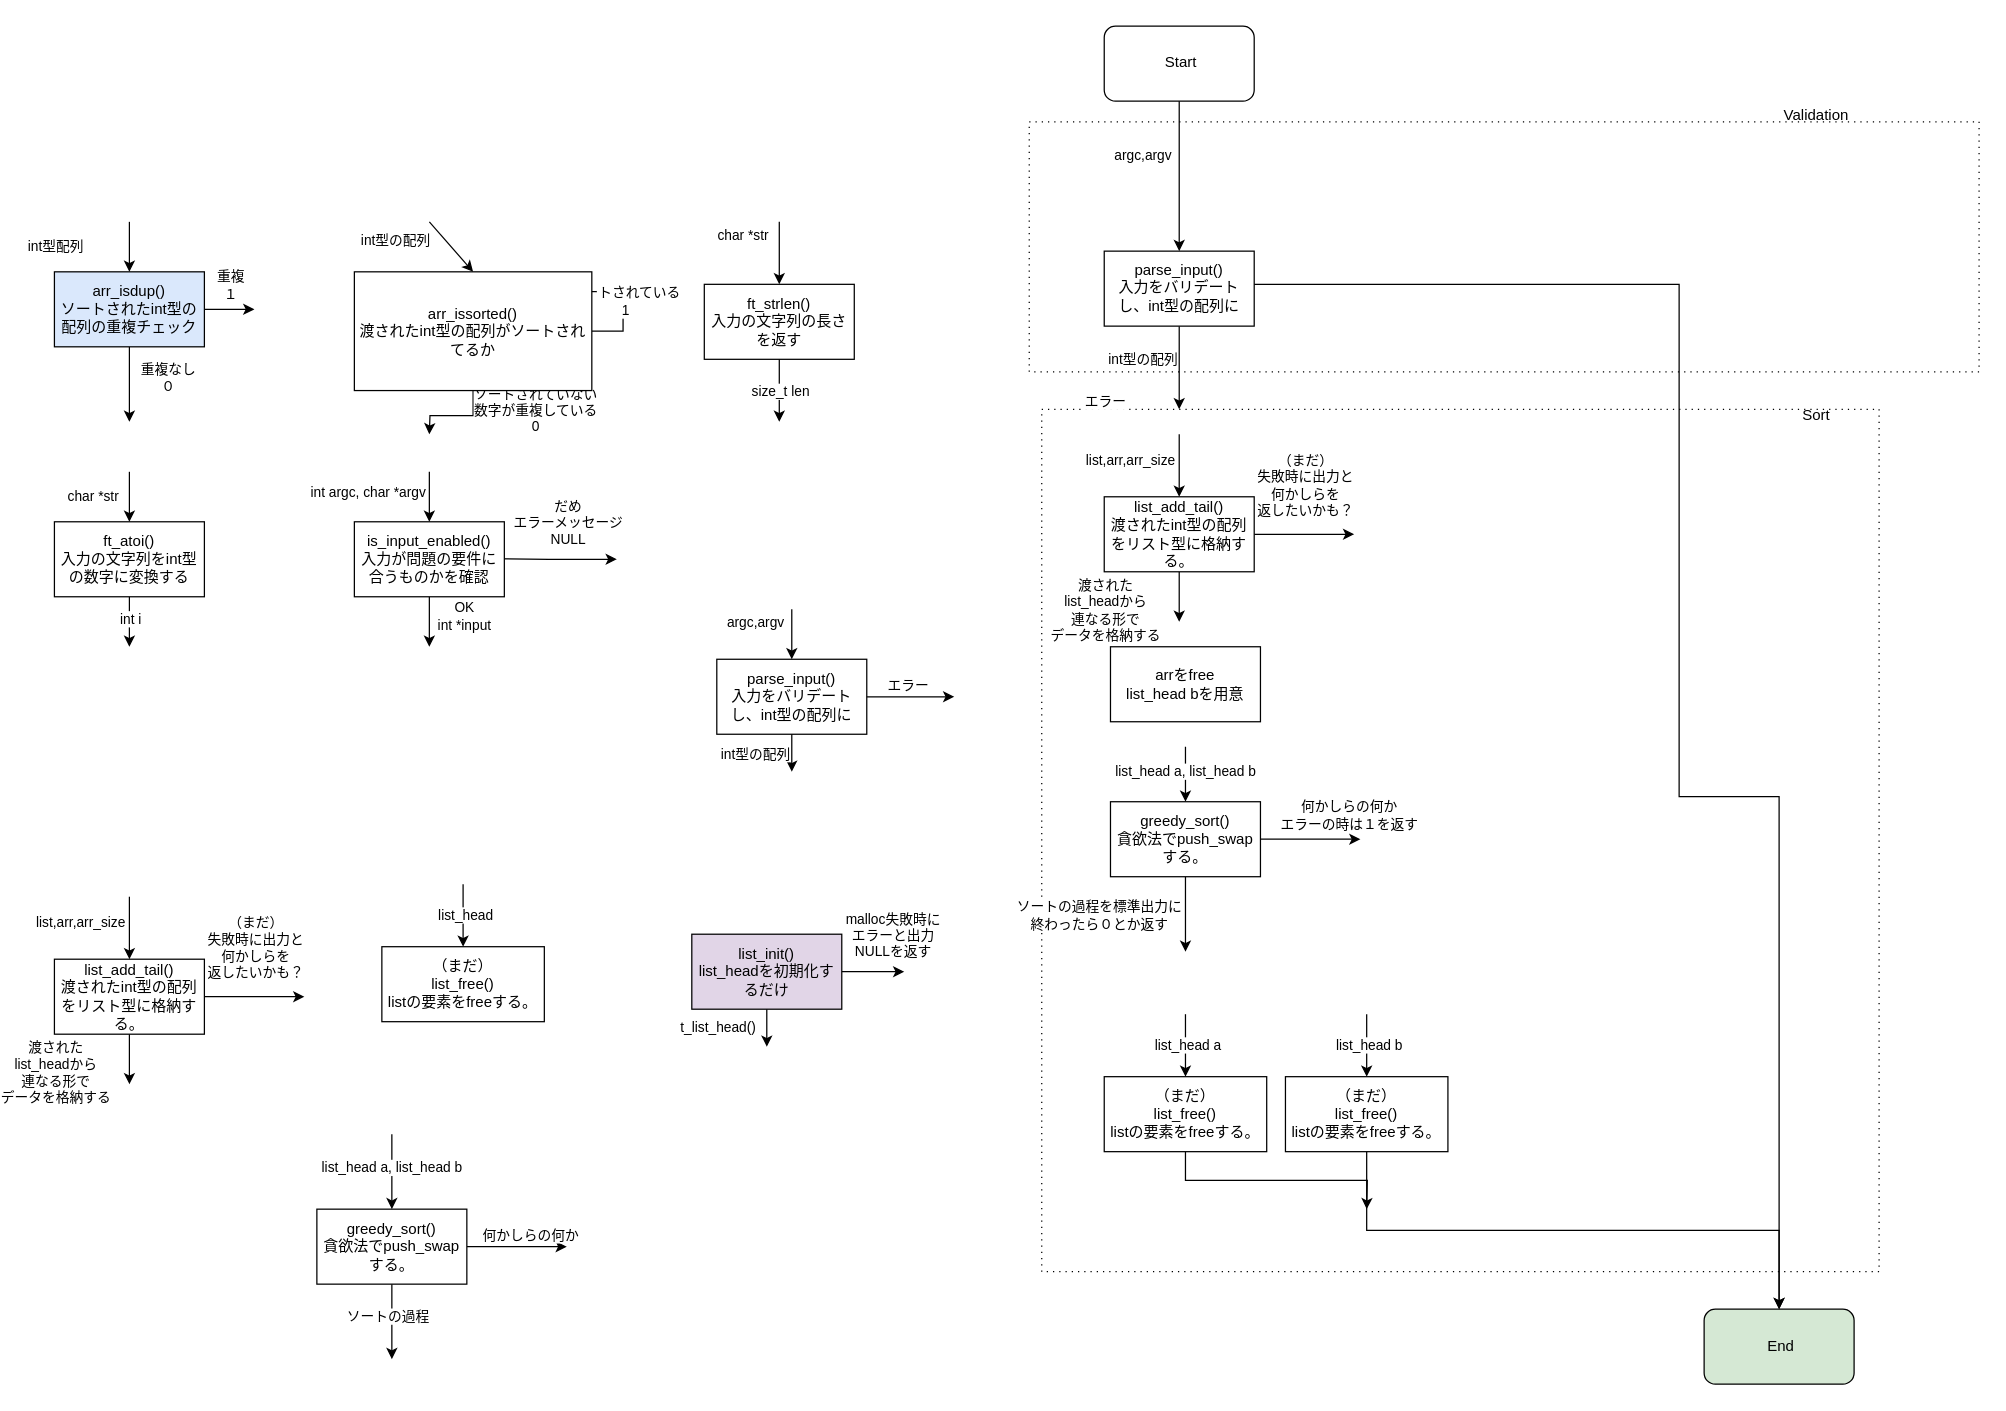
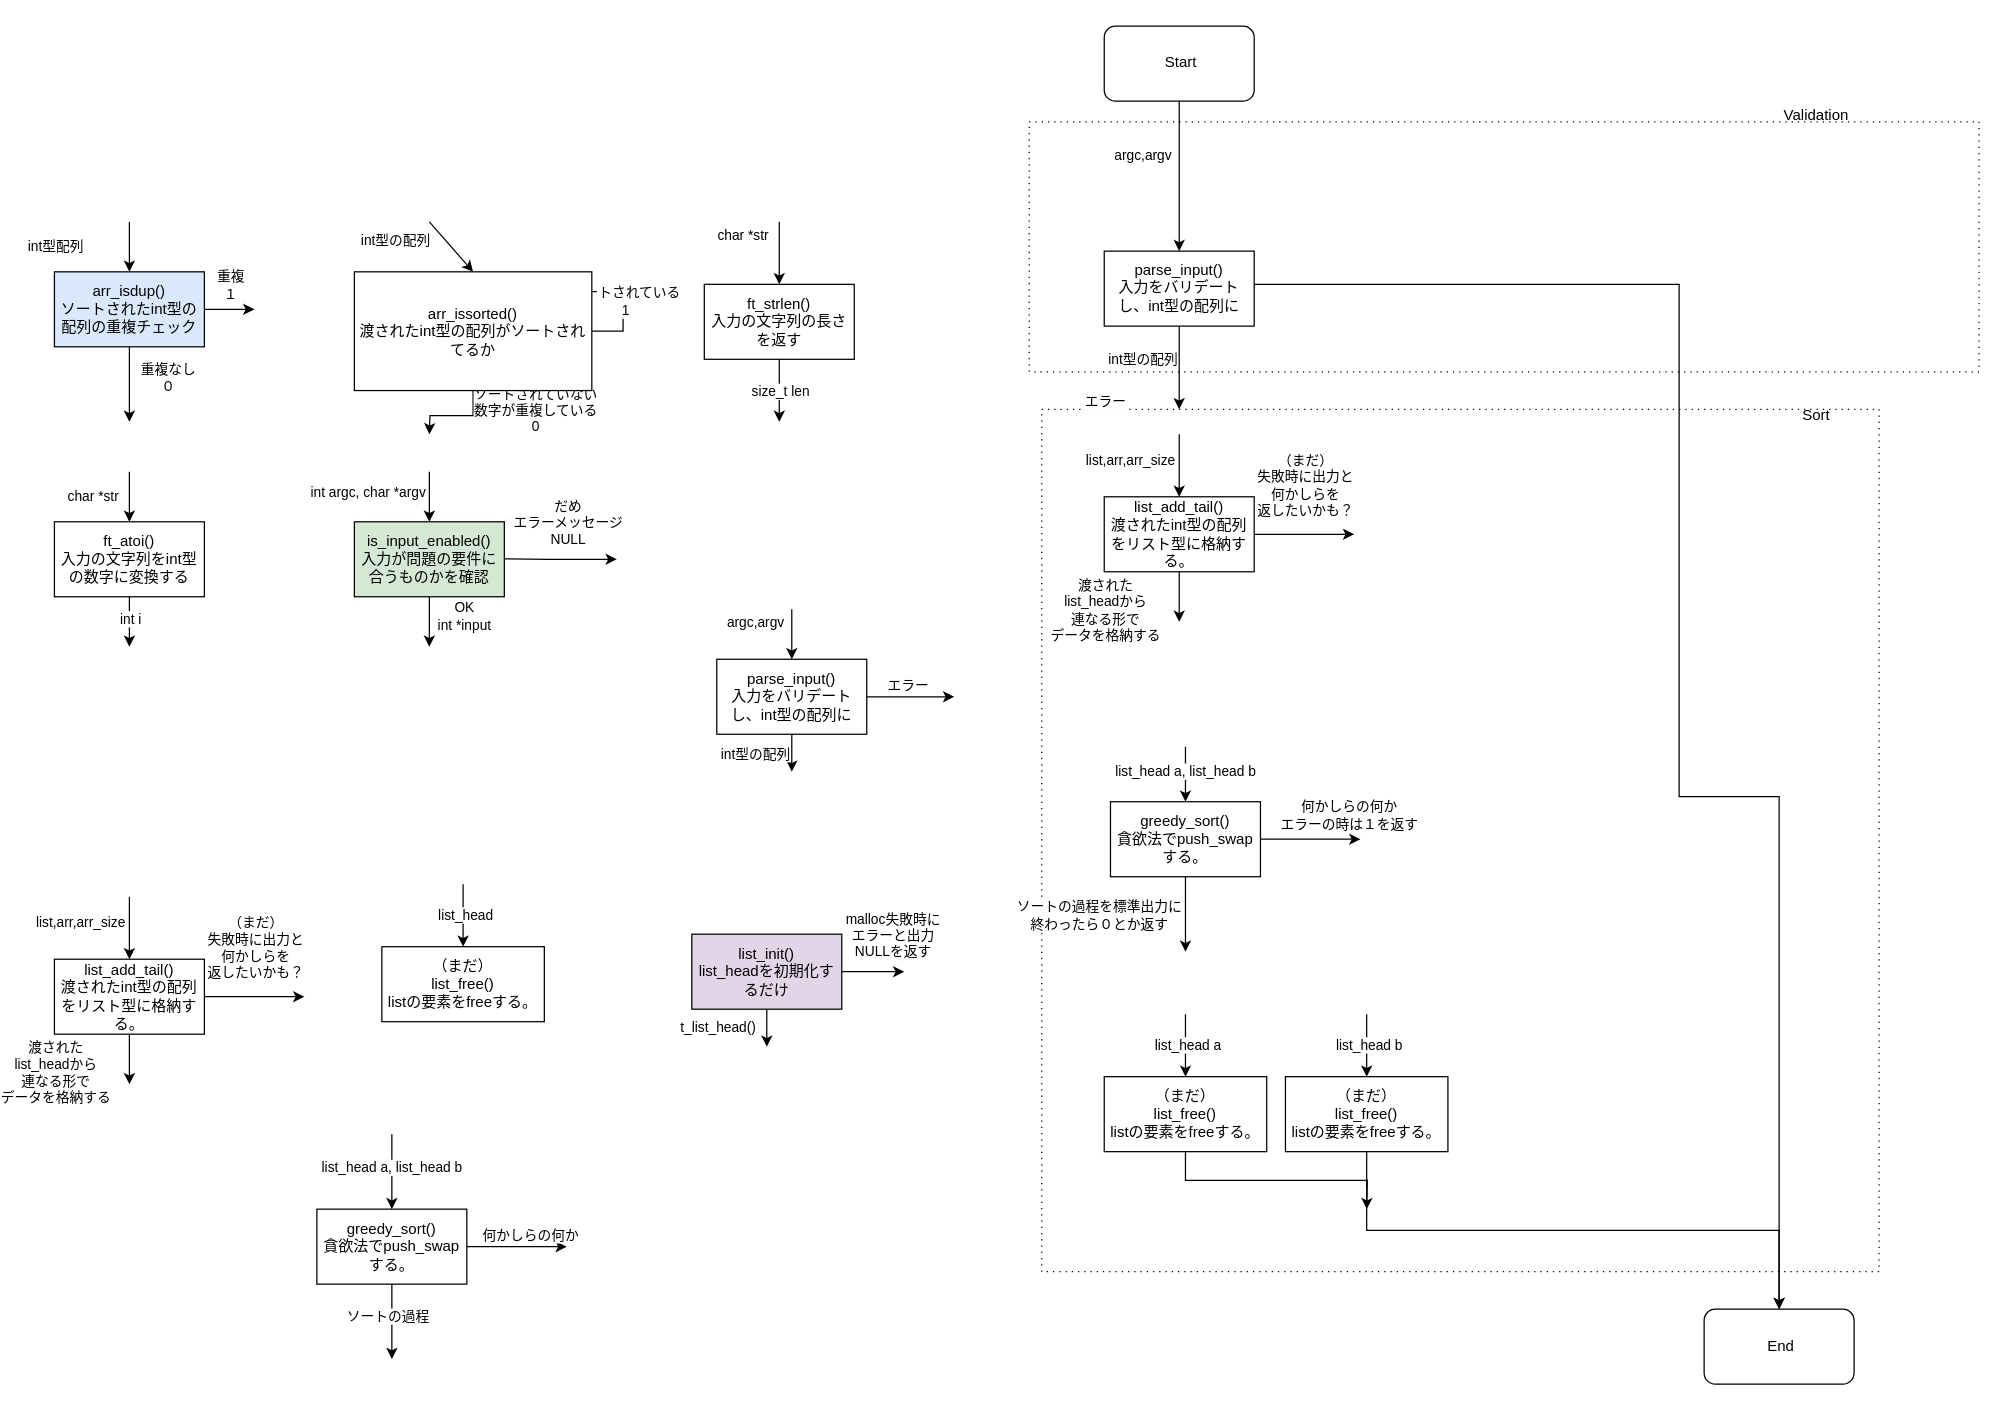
(429, 559) -> (429, 559)
(1186, 684) -> none
(1779, 1347) -> (1779, 1347)
